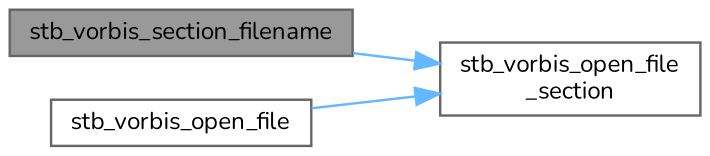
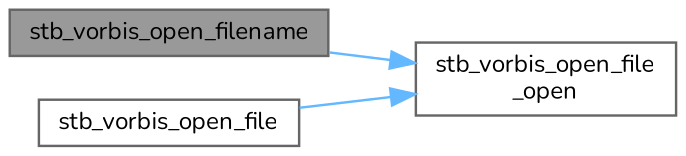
(181, 33) -> (169, 33)
(570, 79) -> (546, 79)
